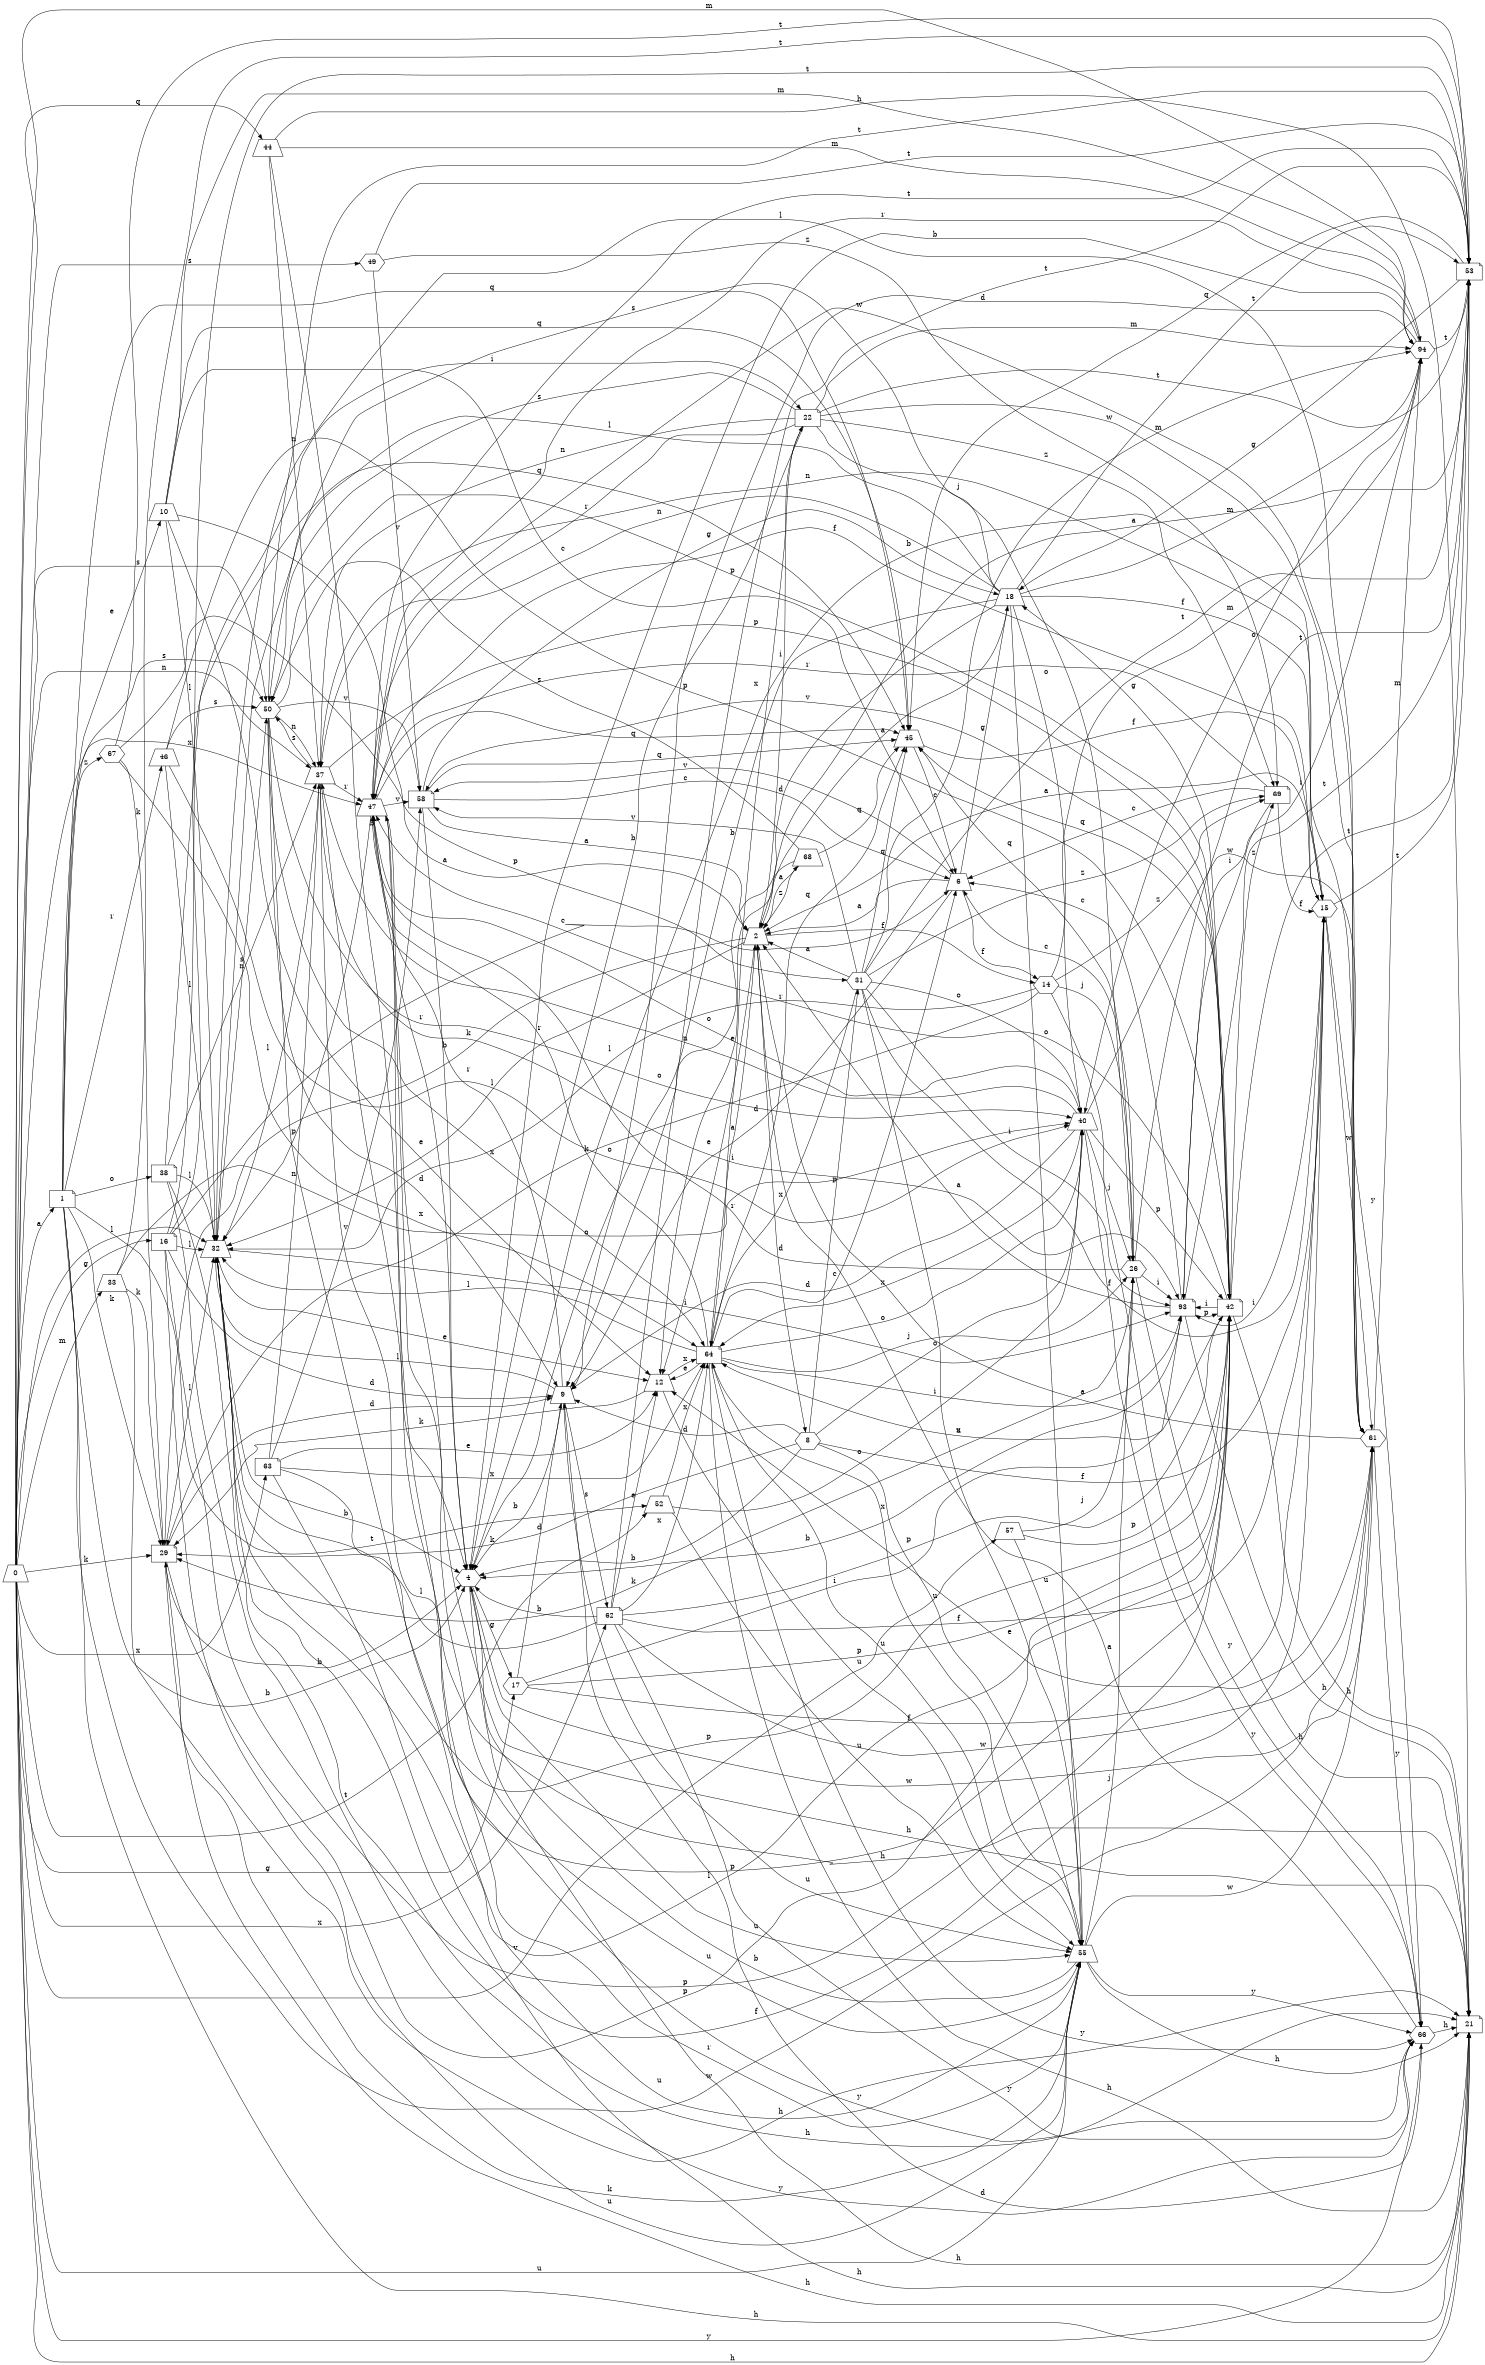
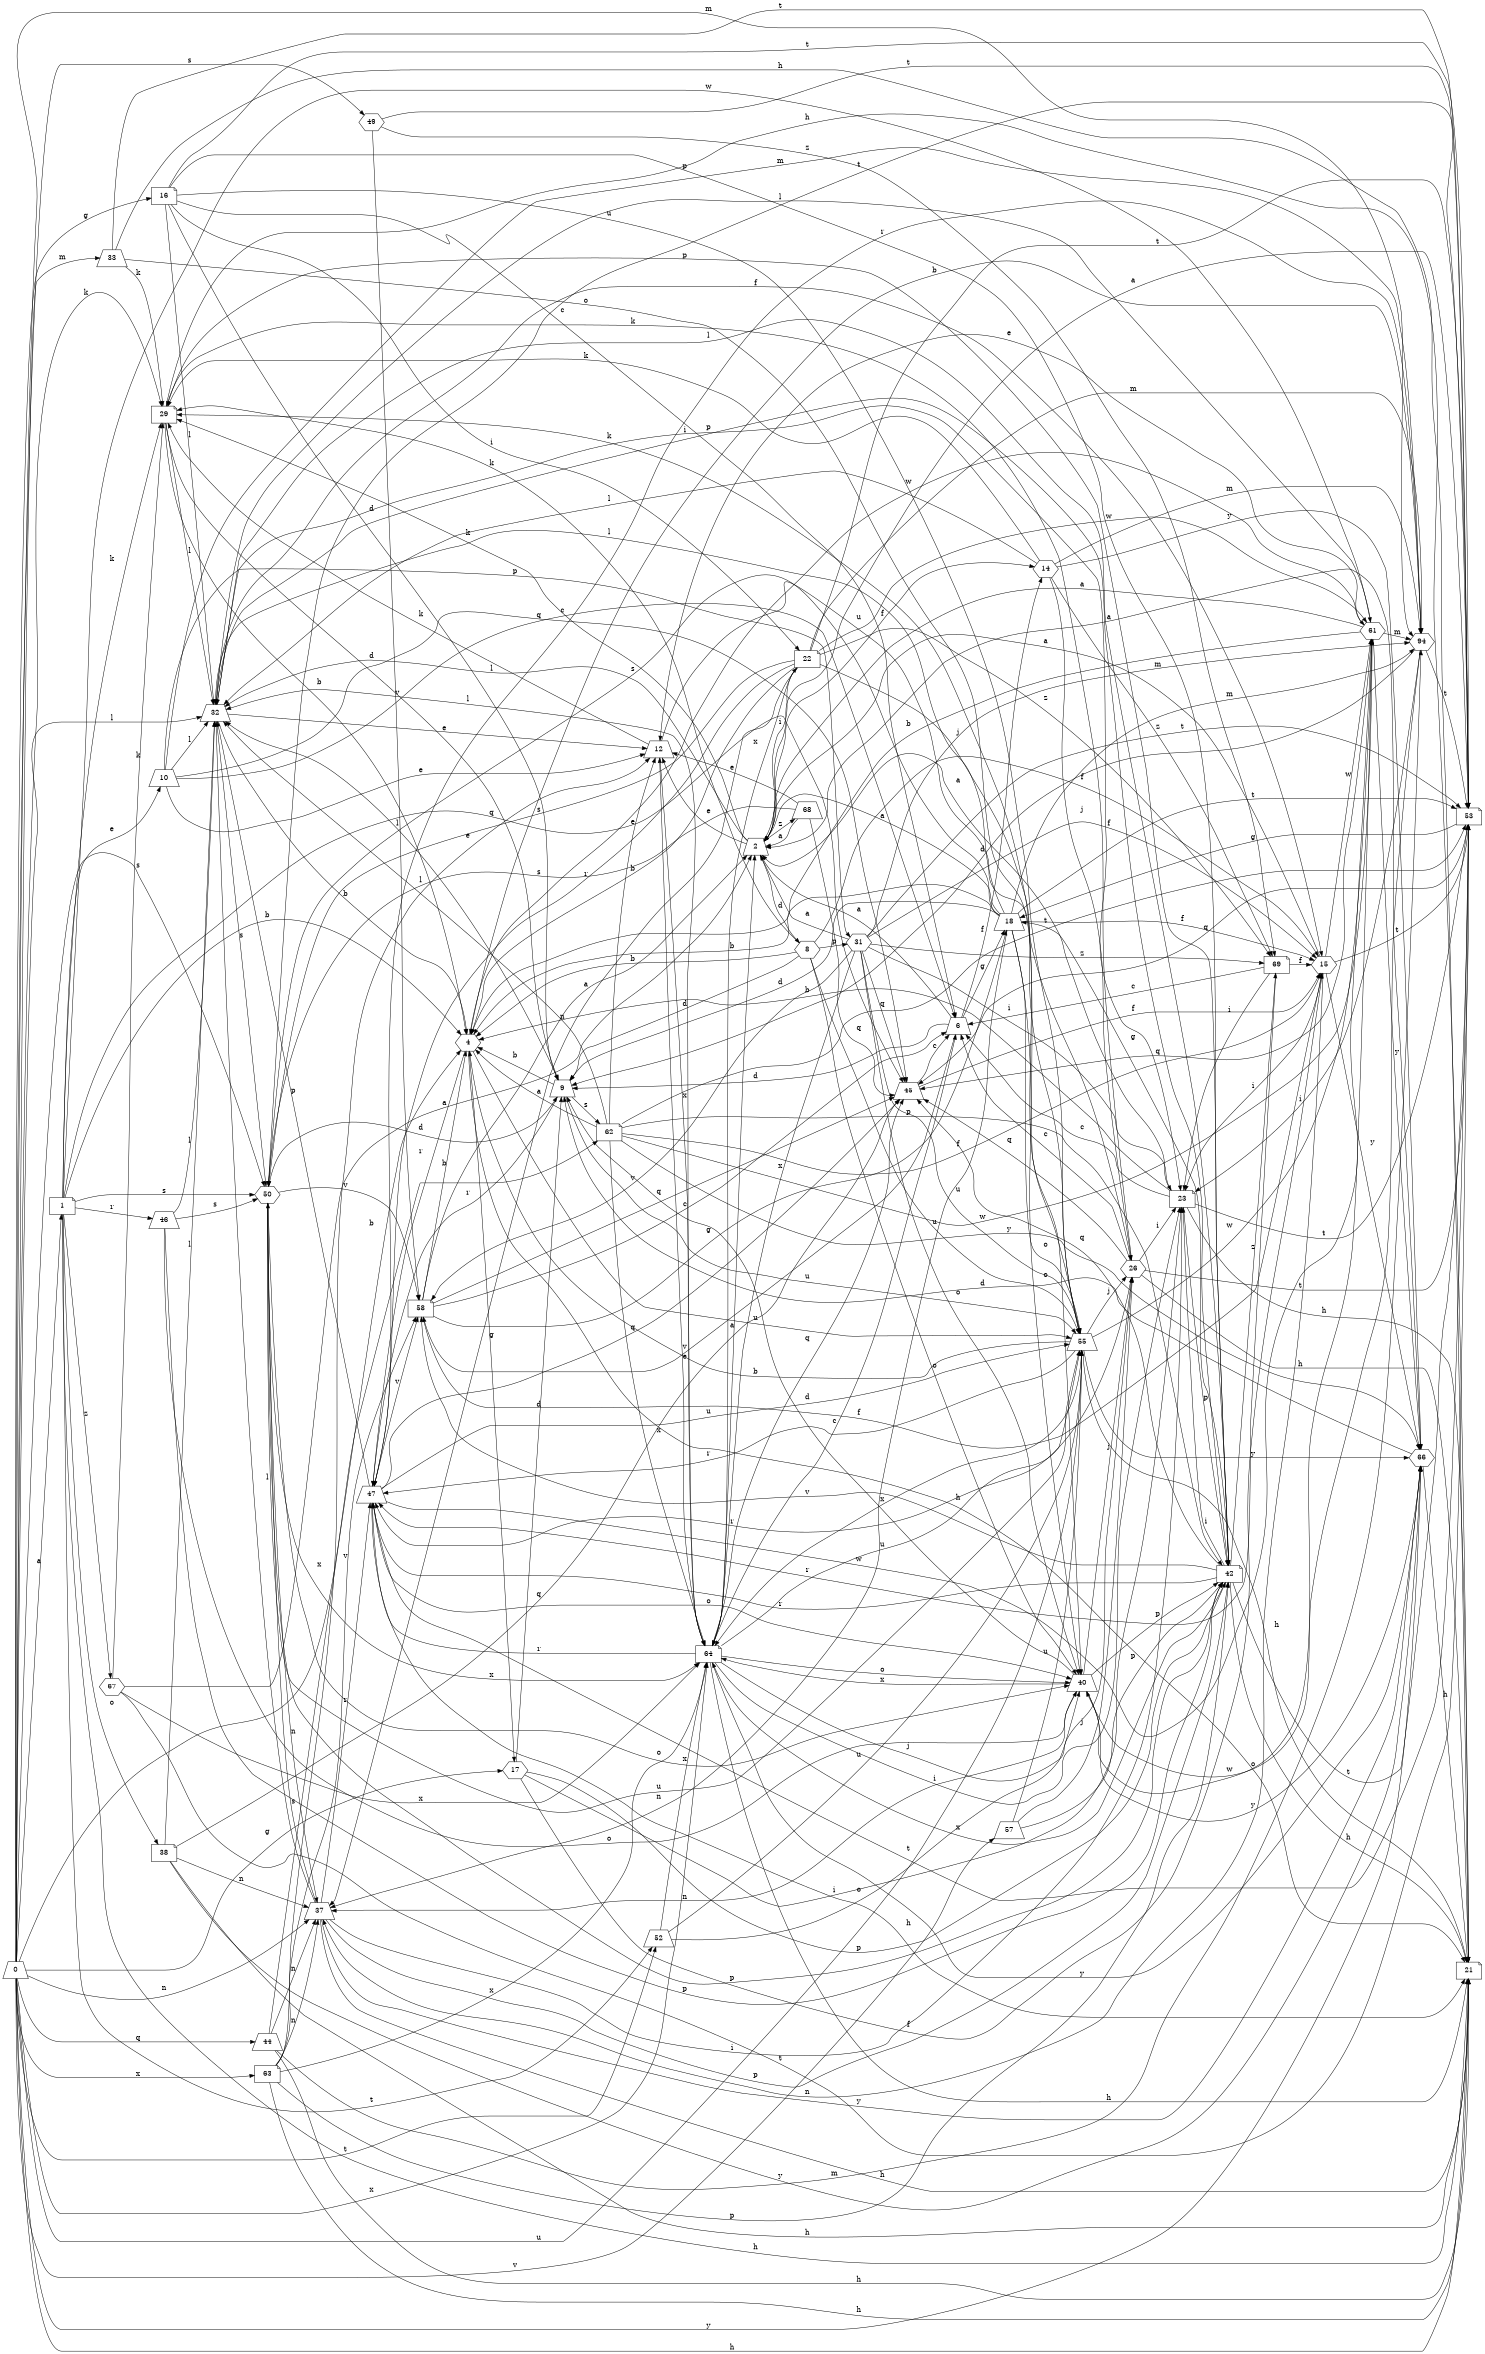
(875, 559) -> (995, 1448)
(38, 1013) -> (482, 2165)
none -> (1325, 1013)
(1183, 1308) -> (1182, 1199)
(539, 1610) -> (539, 1092)
